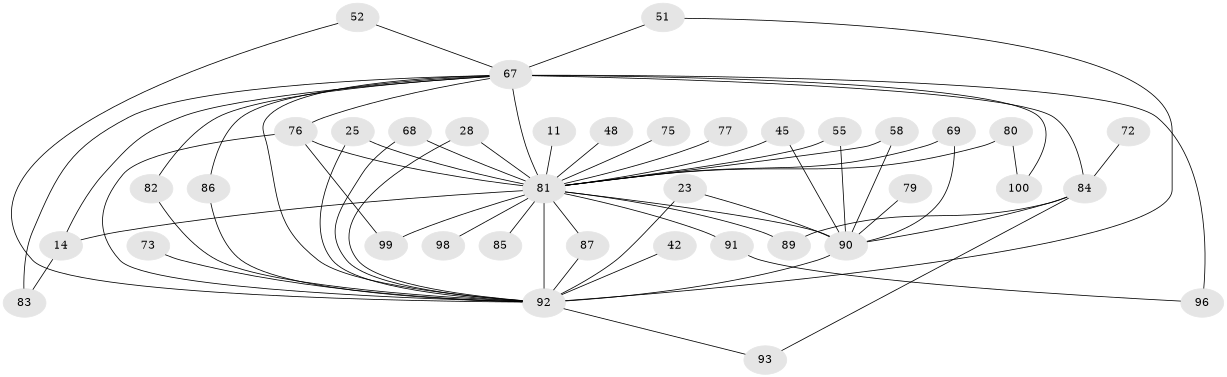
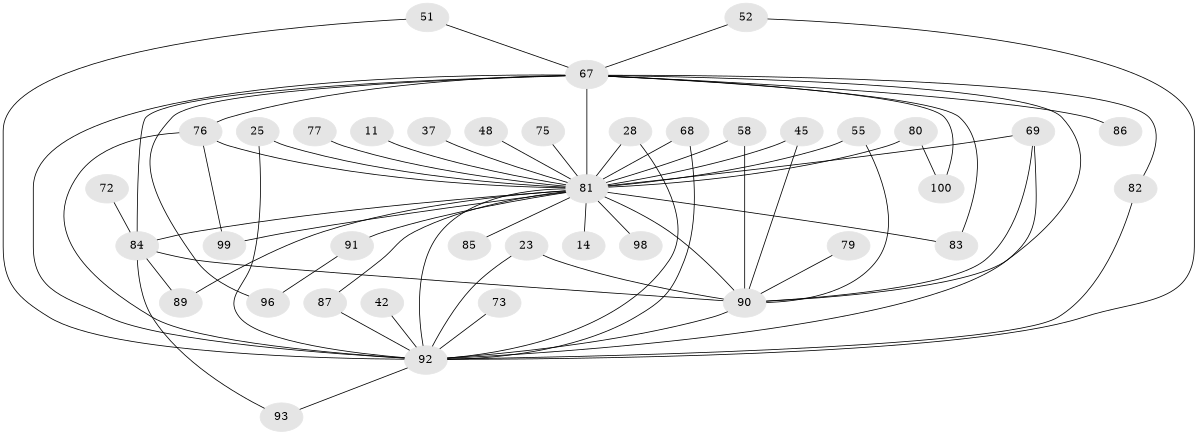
(252, 101) -> (1064, 121)
none -> (429, 132)
none -> (360, 209)
(43, 274) -> (764, 214)
(347, 289) -> (794, 325)
